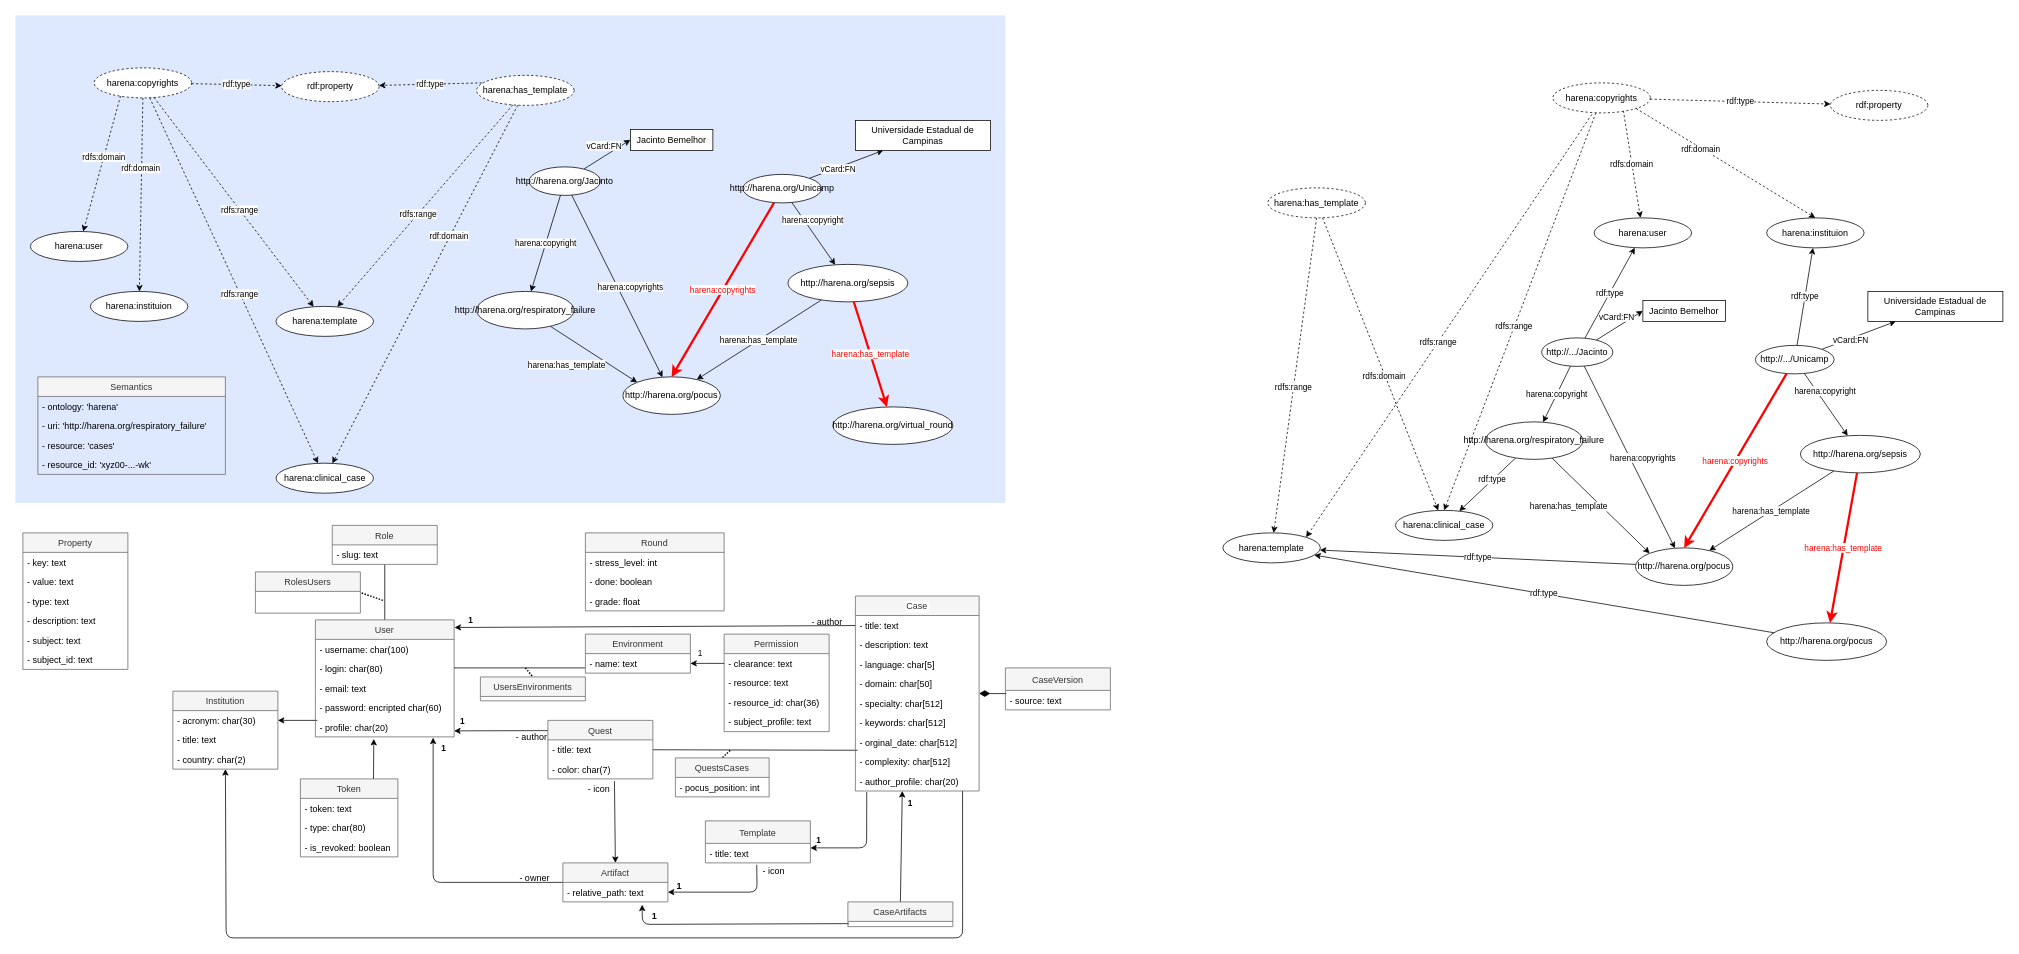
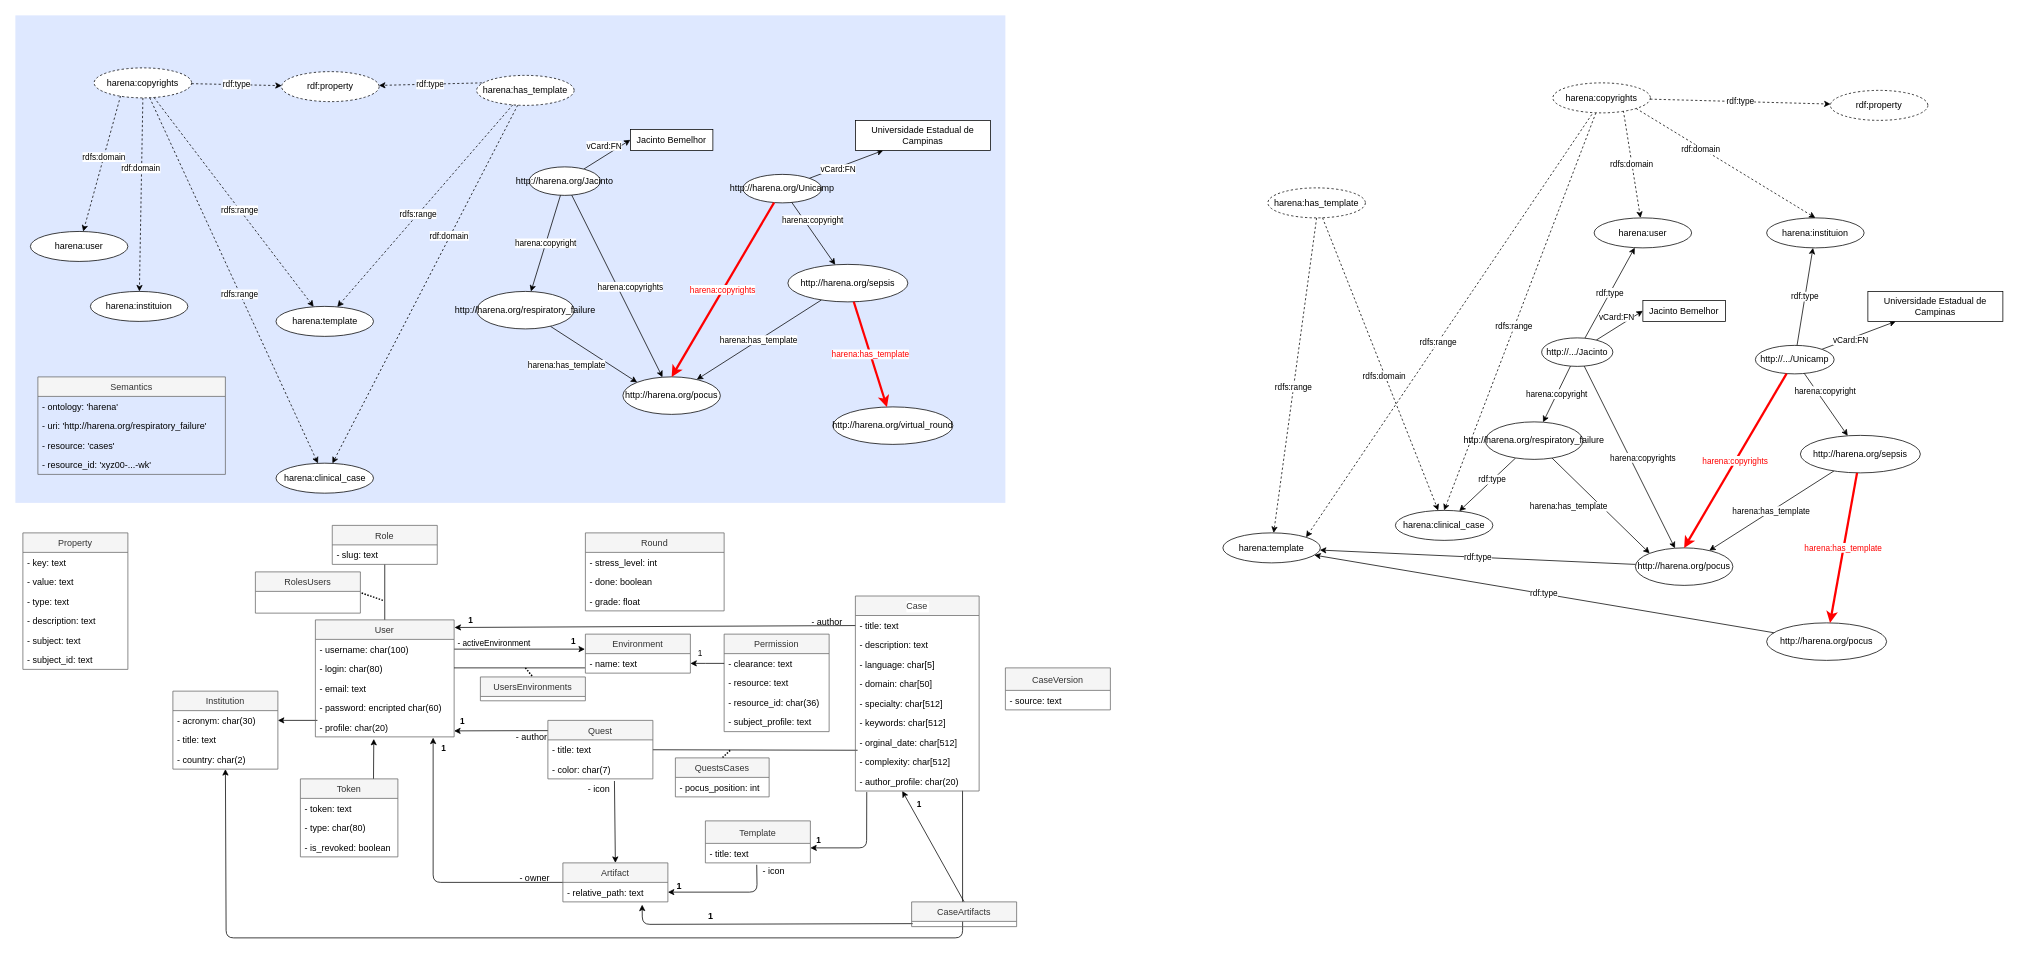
none -> (578, 649)
(996, 694) -> none
(900, 914) -> (964, 914)
